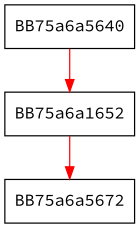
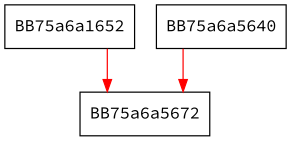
(70, 64) -> (183, 64)
